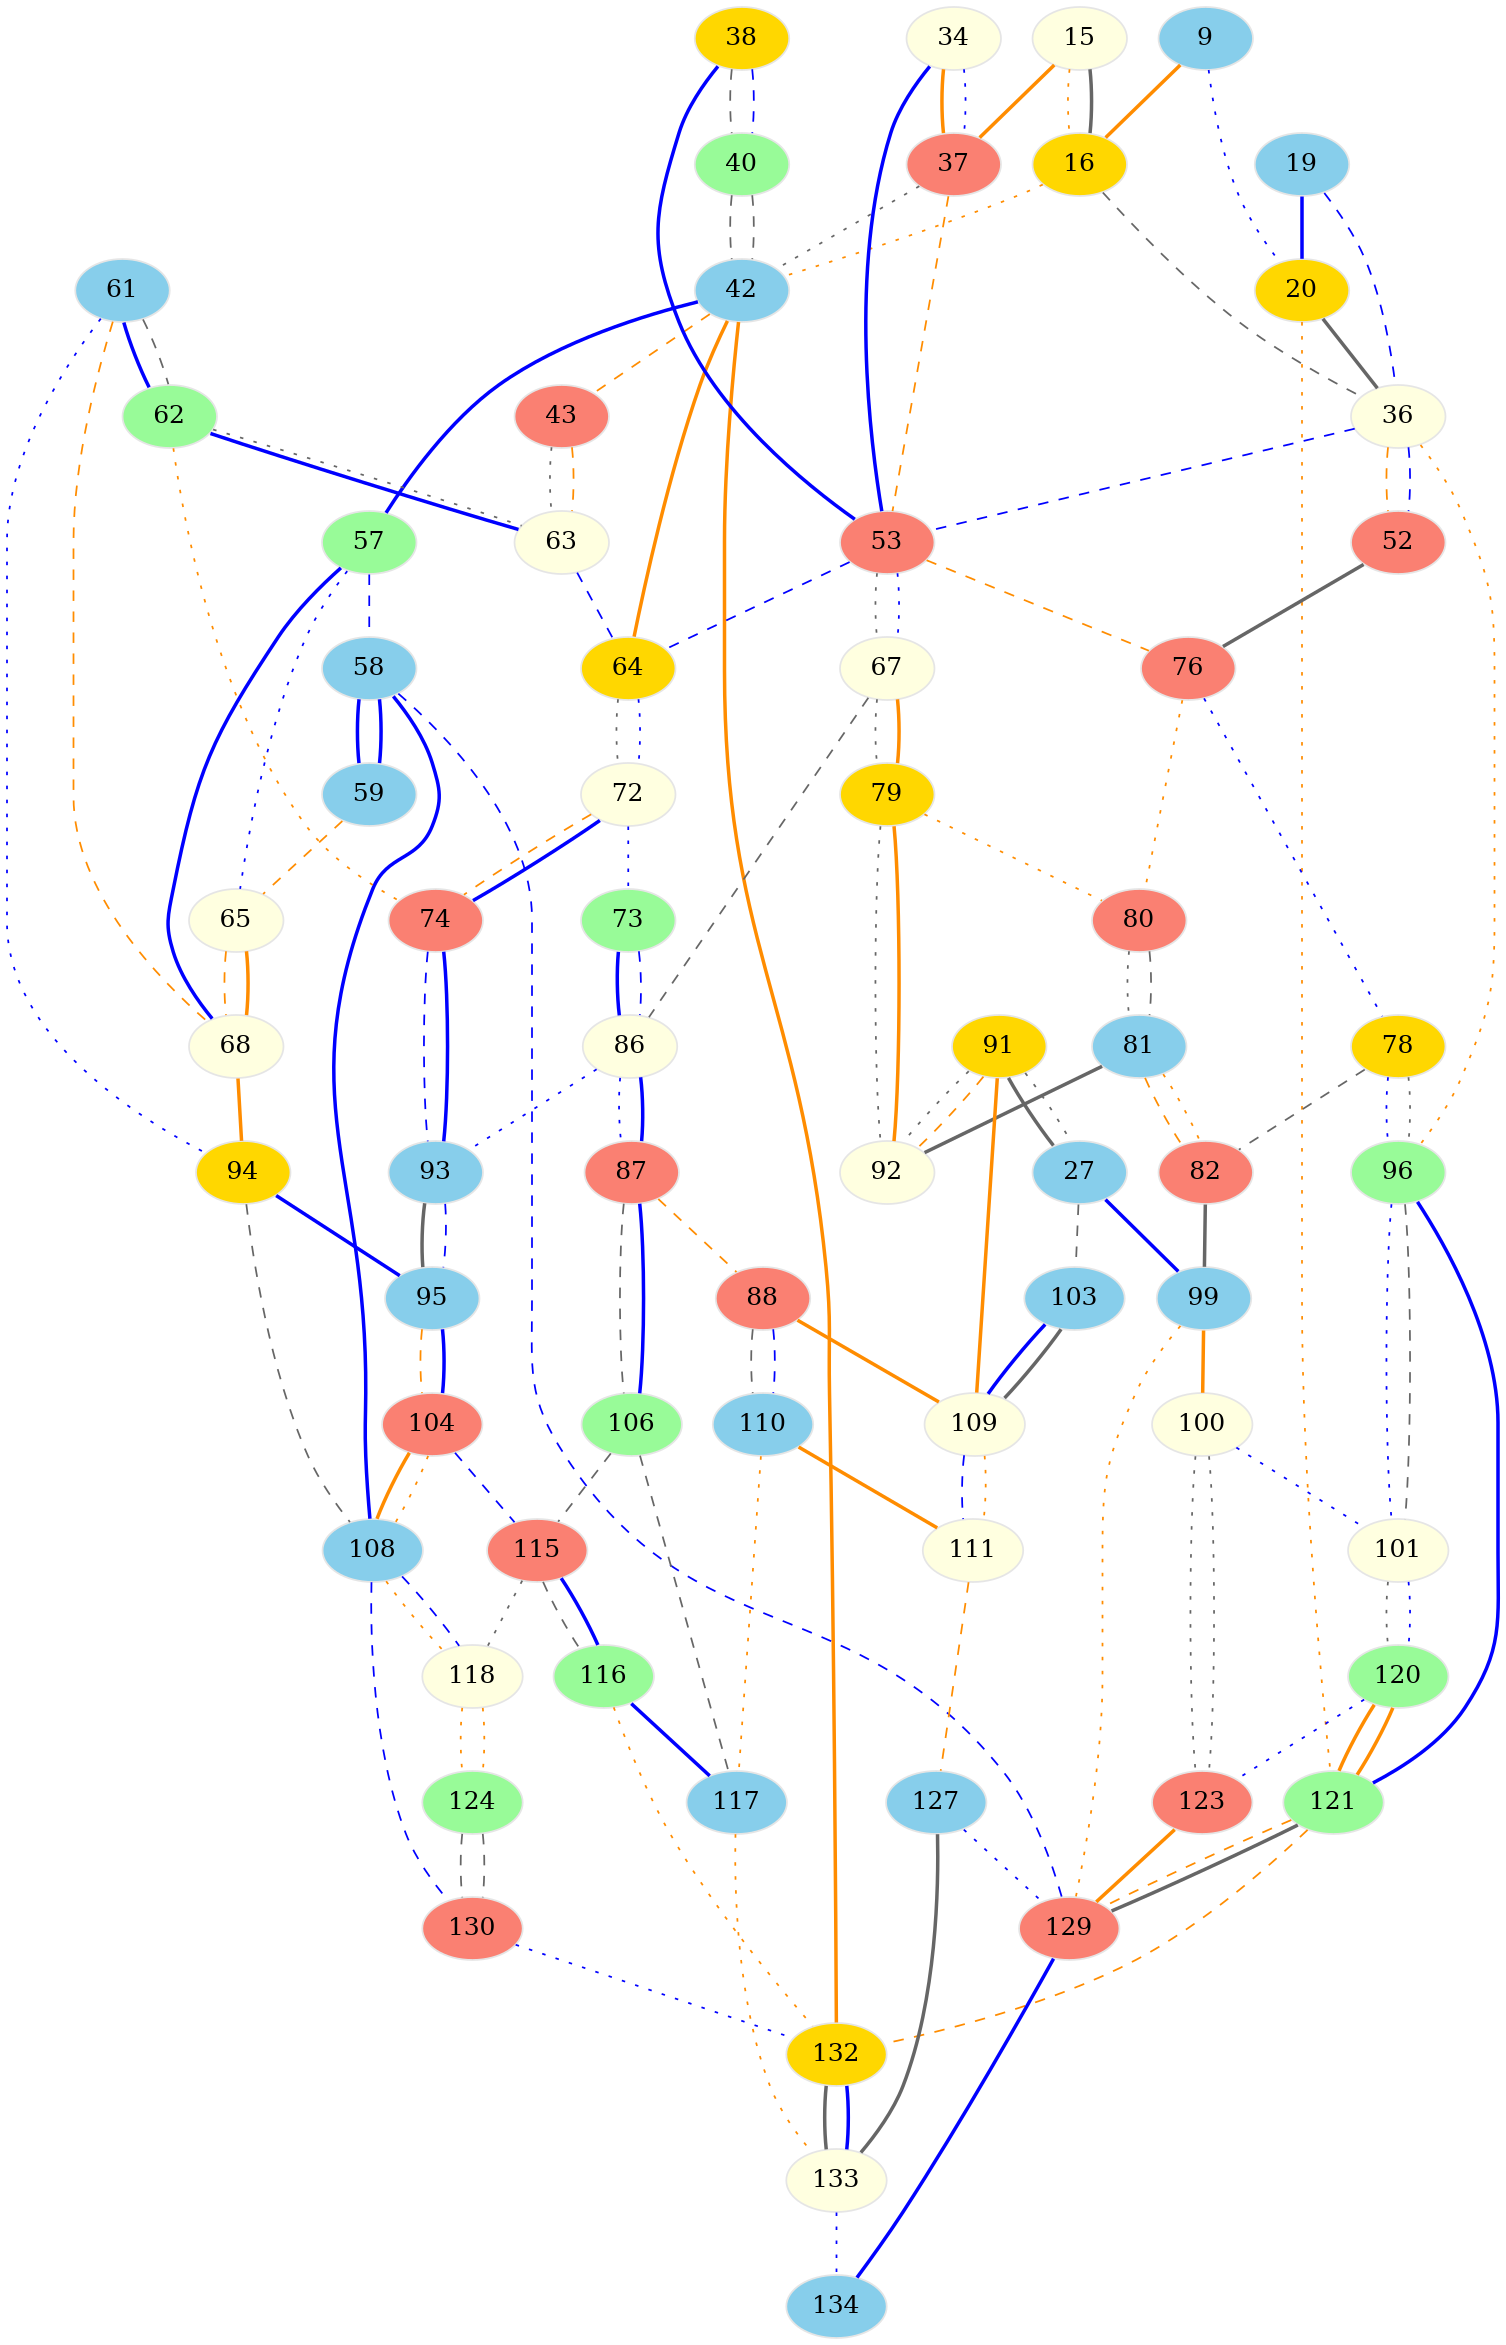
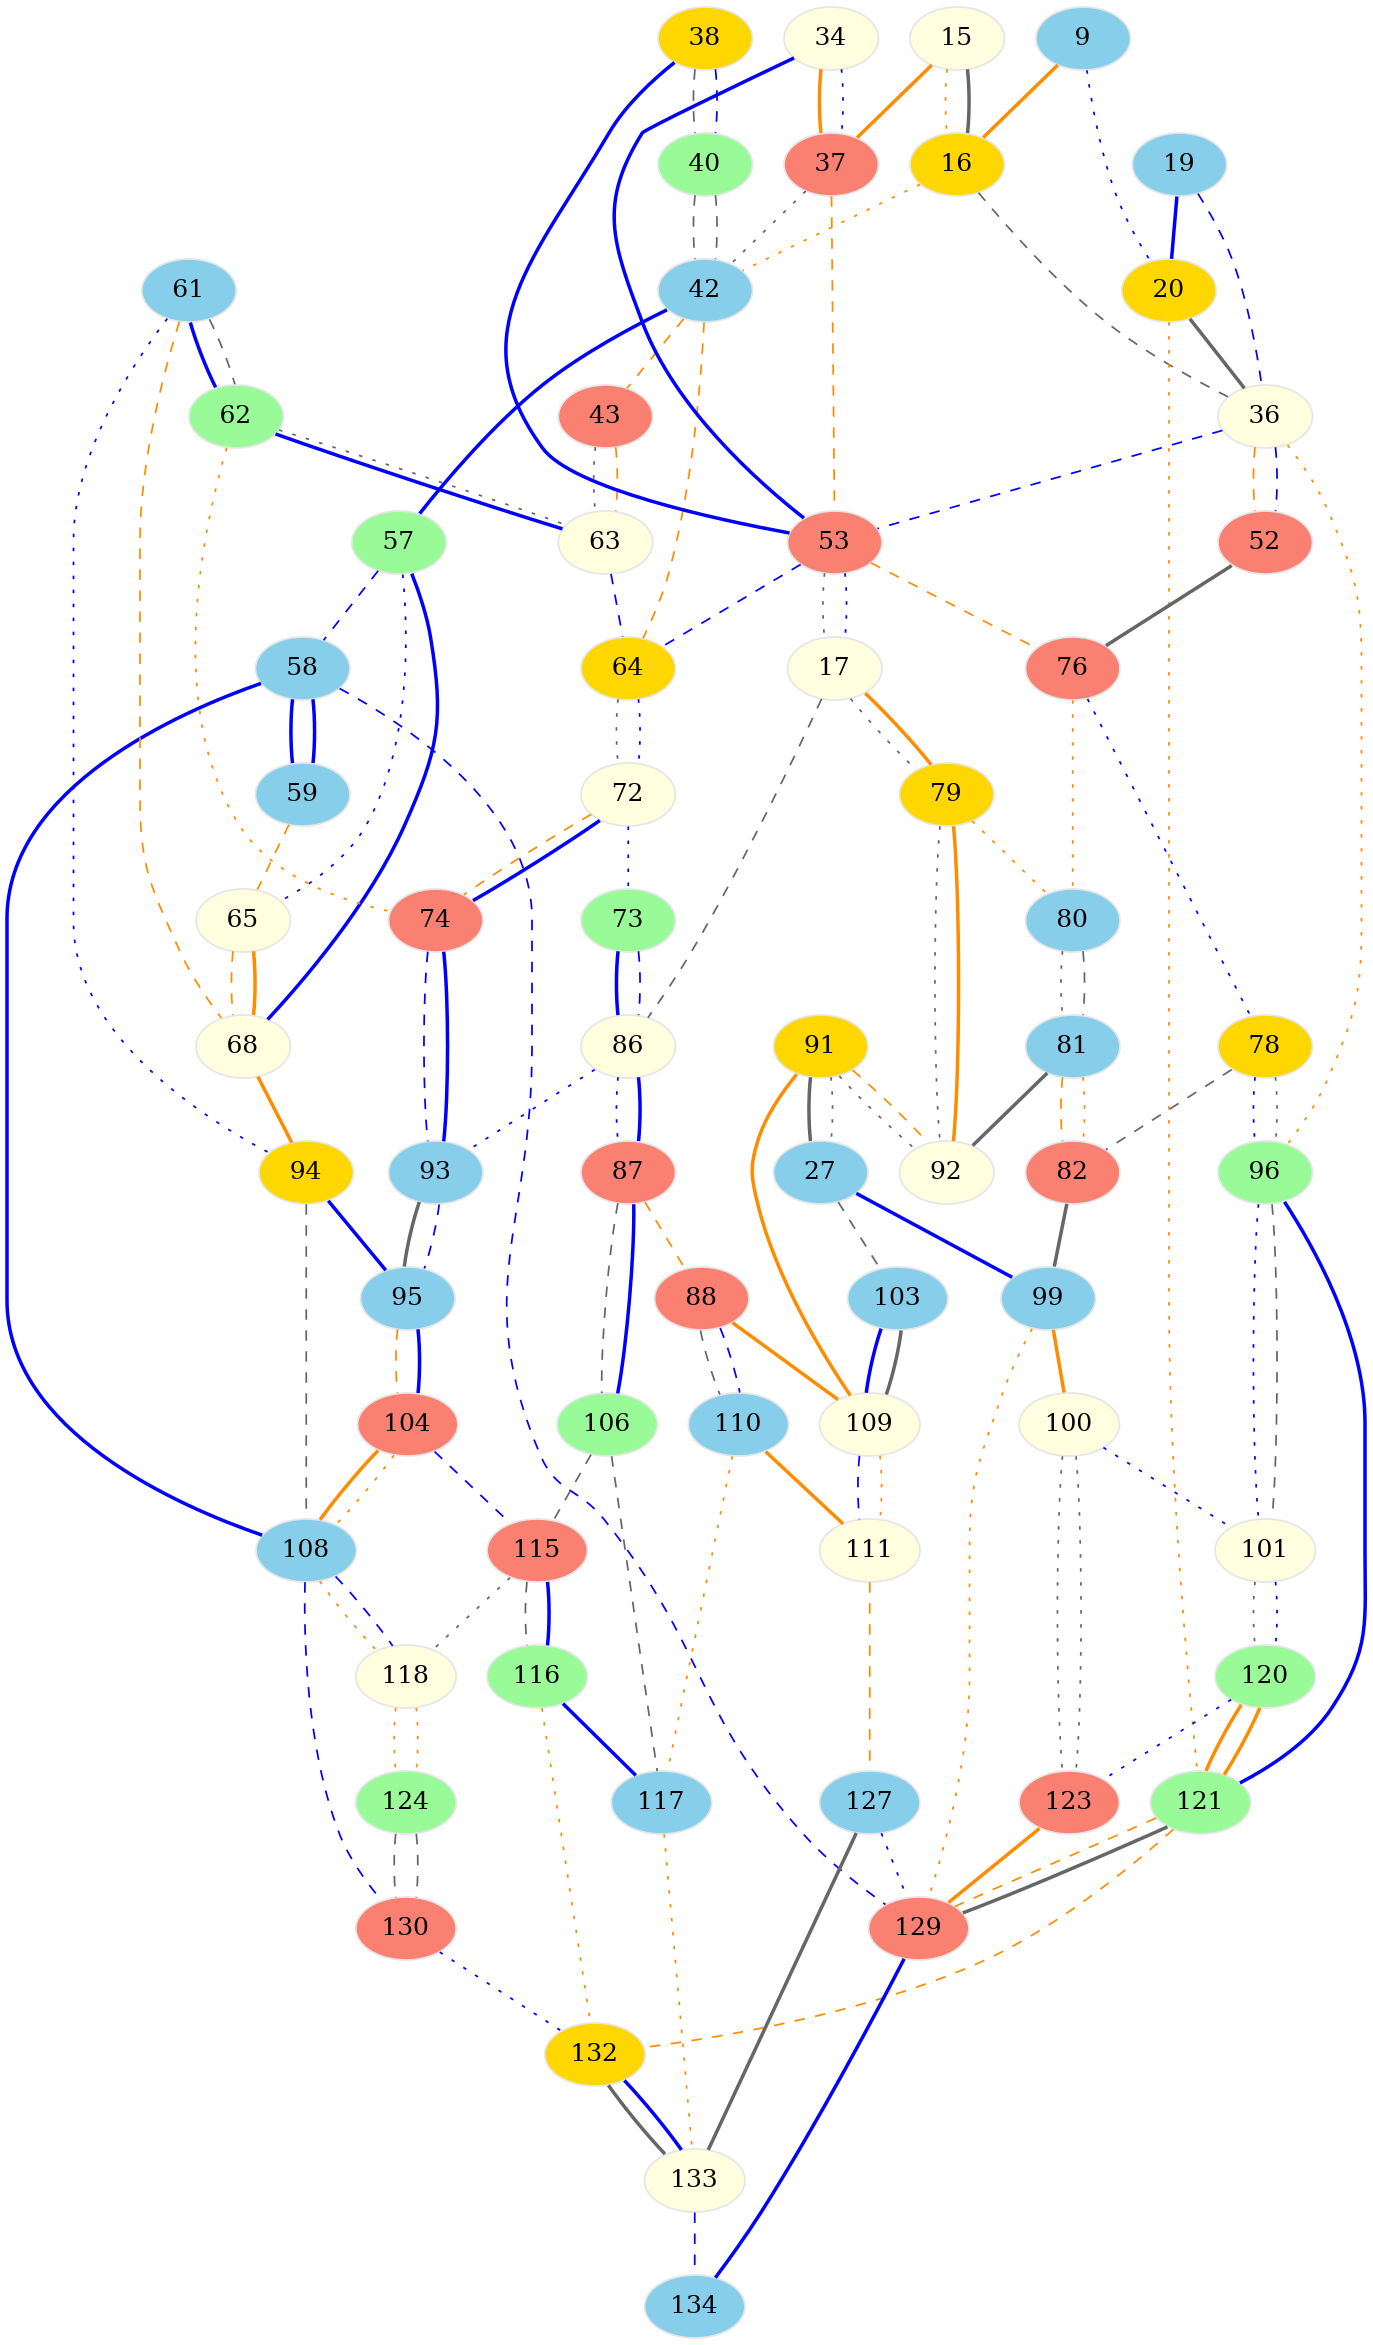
(672, 476) -> (688, 483)
(887, 668) -> (835, 668)
(1139, 920) -> (1073, 920)
(813, 1168) -> none
(836, 2244) -> (695, 2244)
